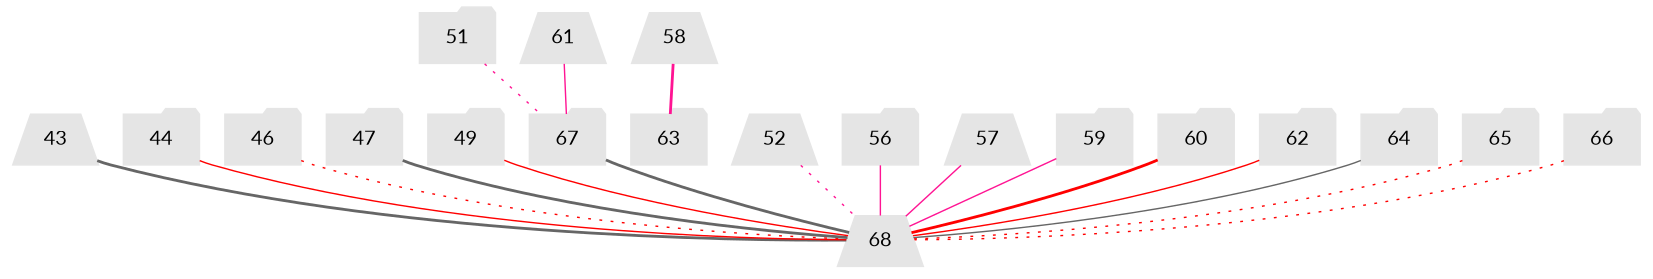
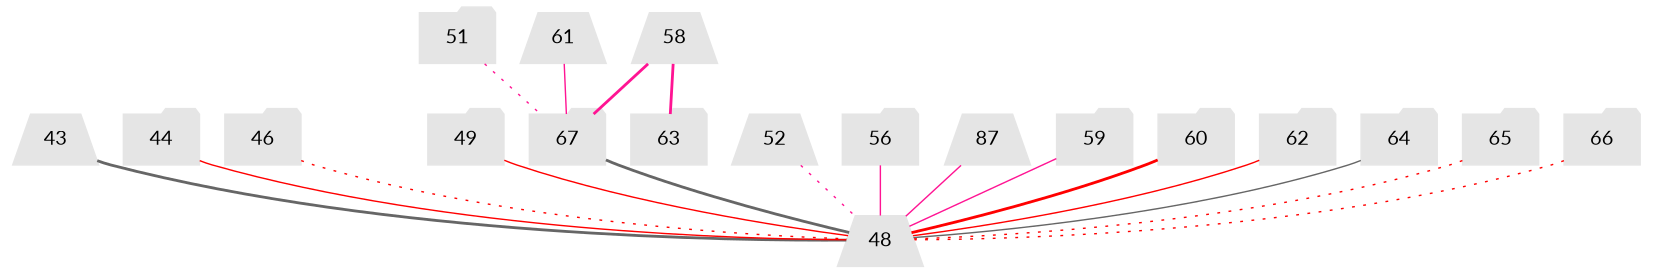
none -> (621, 89)
(364, 140) -> none
(988, 140) -> (988, 140)
(880, 241) -> (880, 241)
